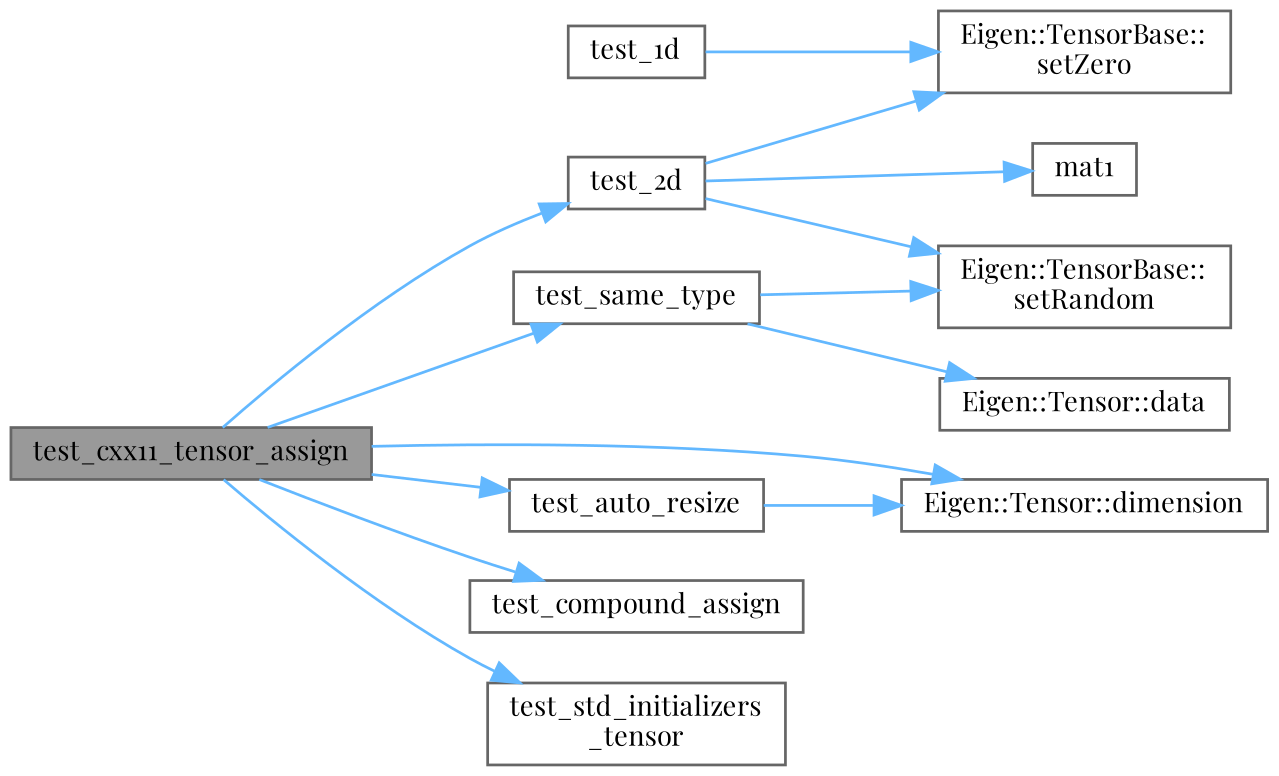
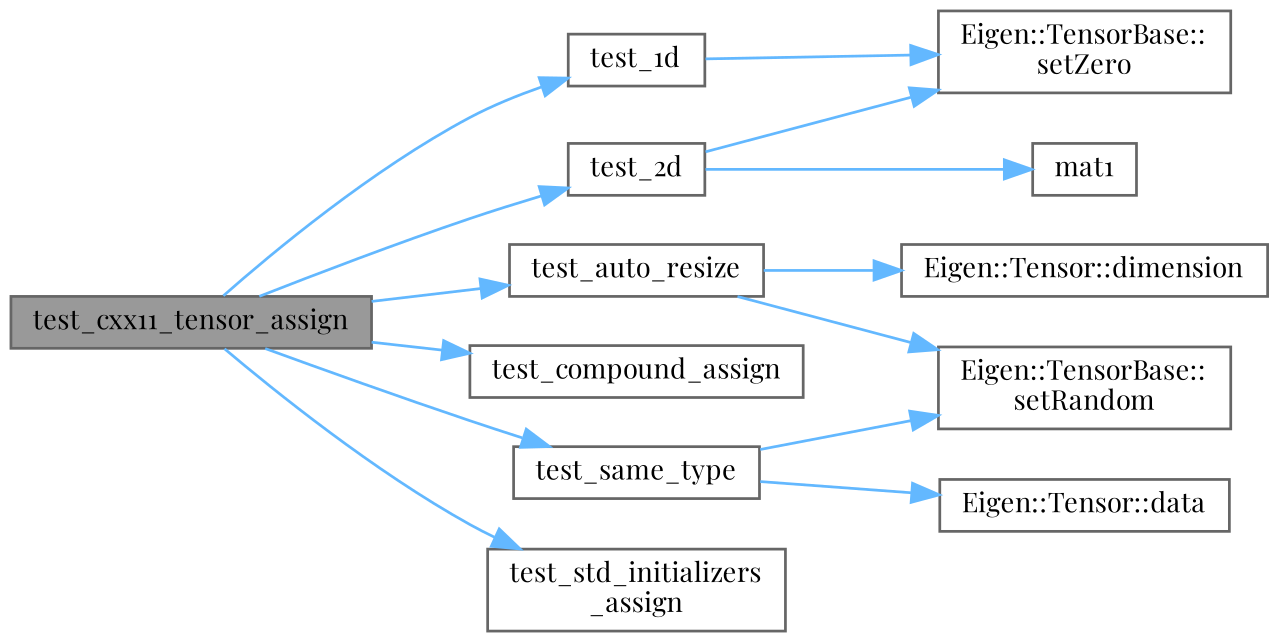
(808, 223) -> (824, 320)
(653, 447) -> (374, 177)
(637, 724) -> (637, 590)
